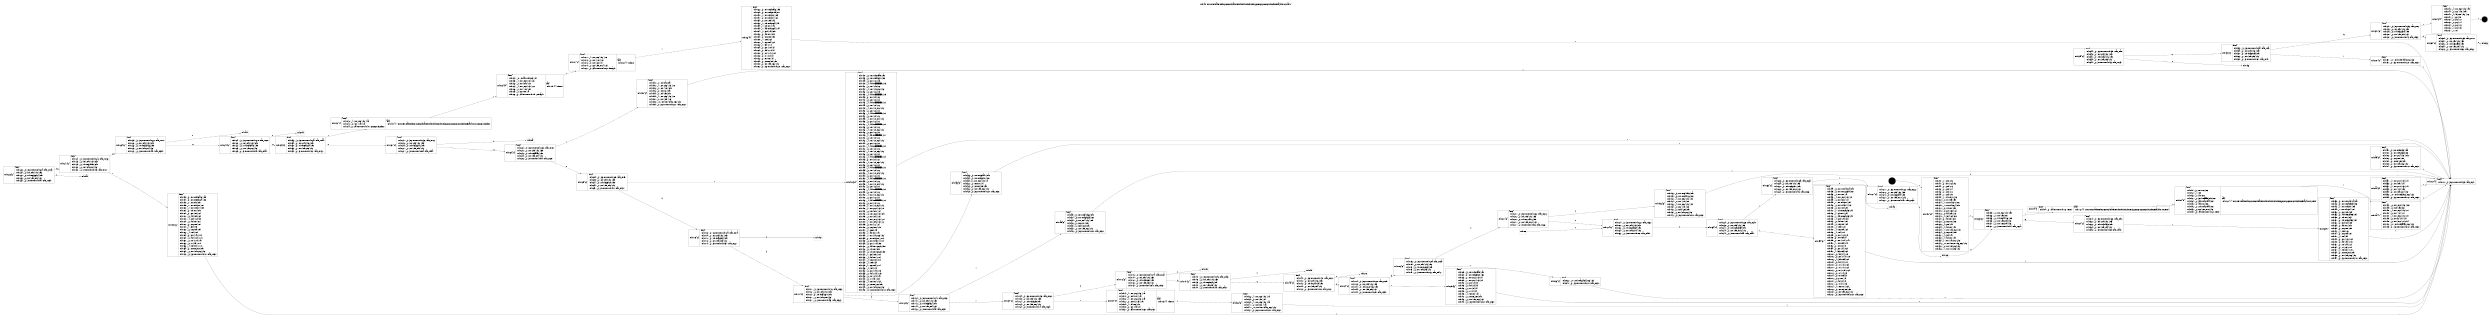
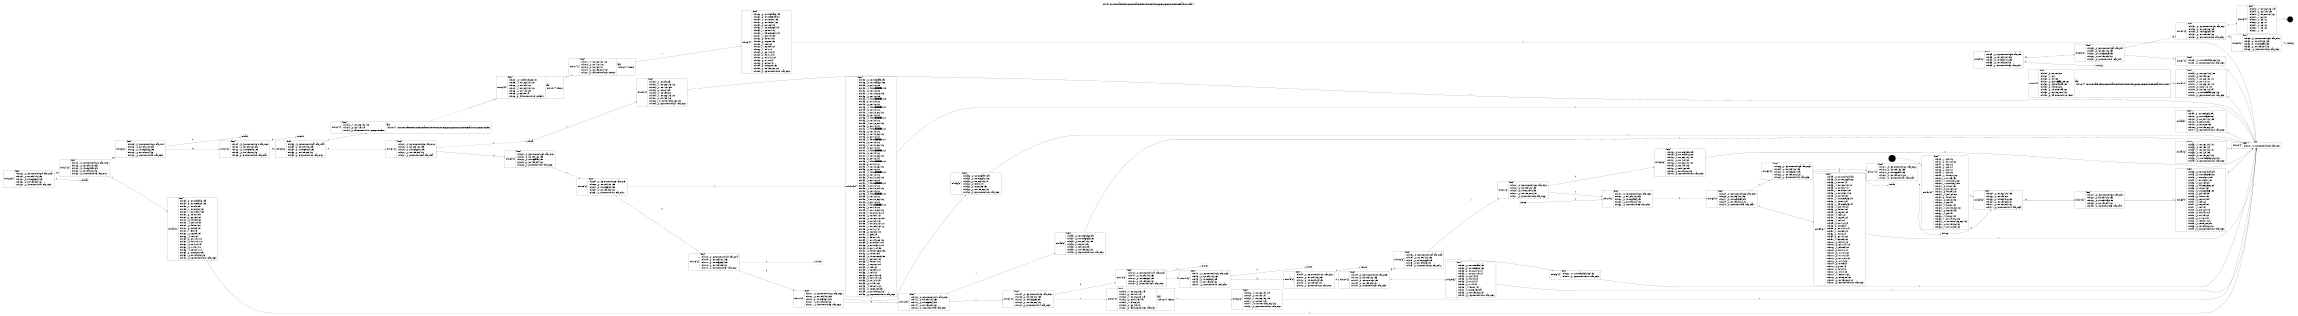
(597, 129) -> (585, 121)
(2099, 209) -> none
